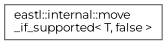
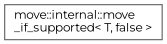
(83, 22) -> (83, 22)
